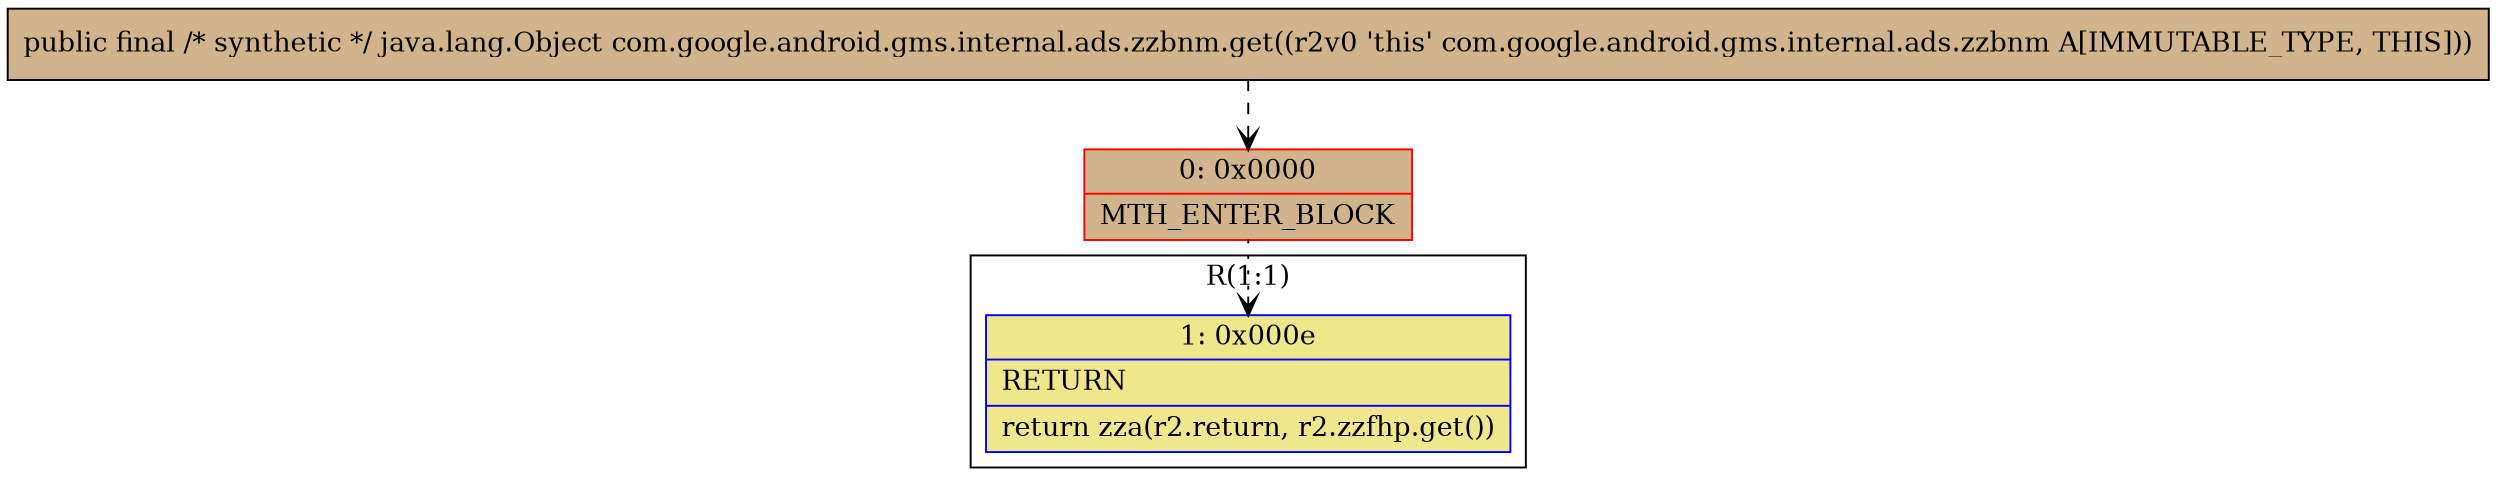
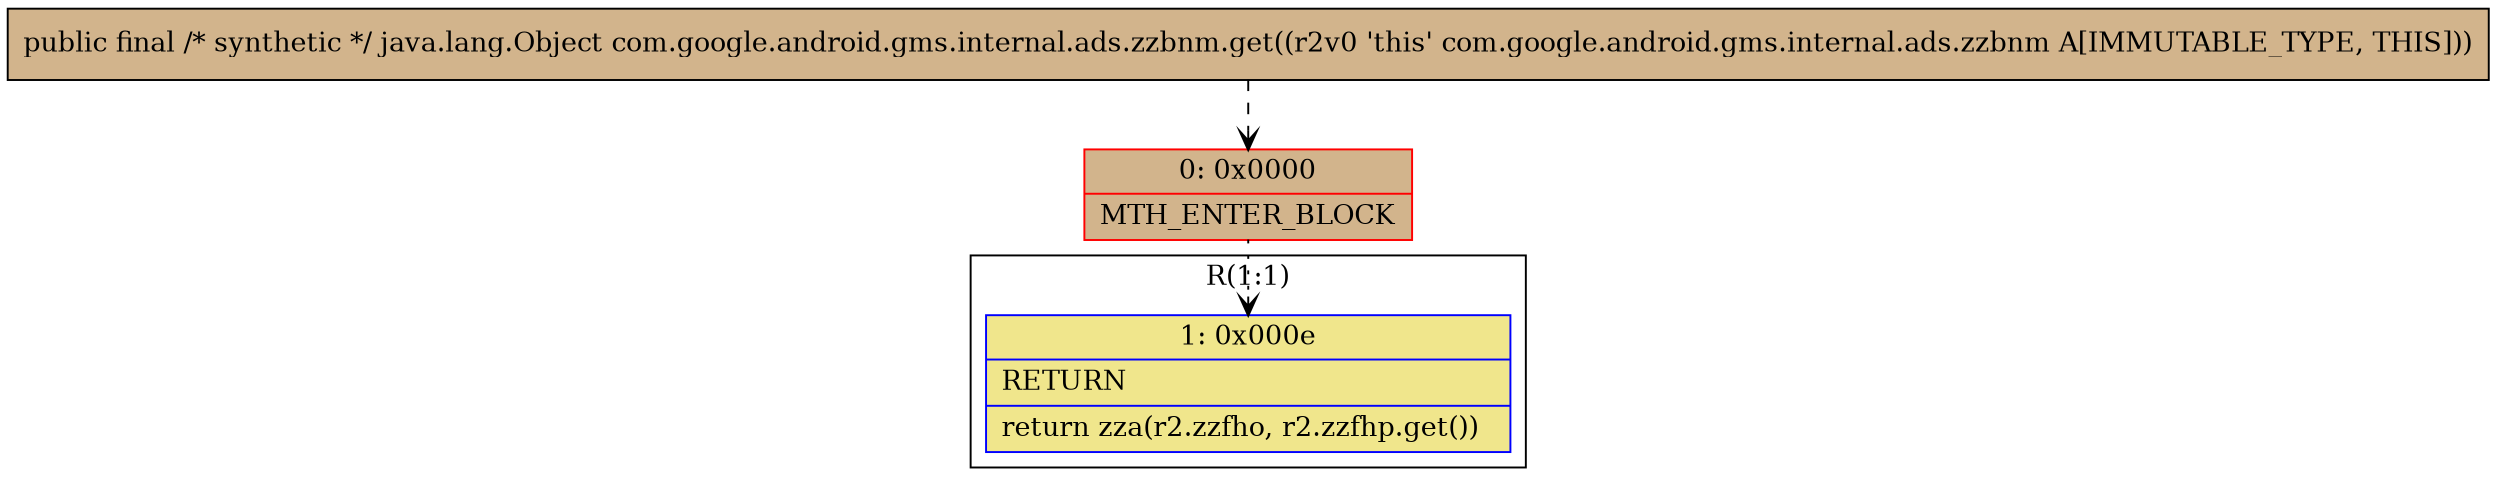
(1248, 428) -> (1241, 428)
